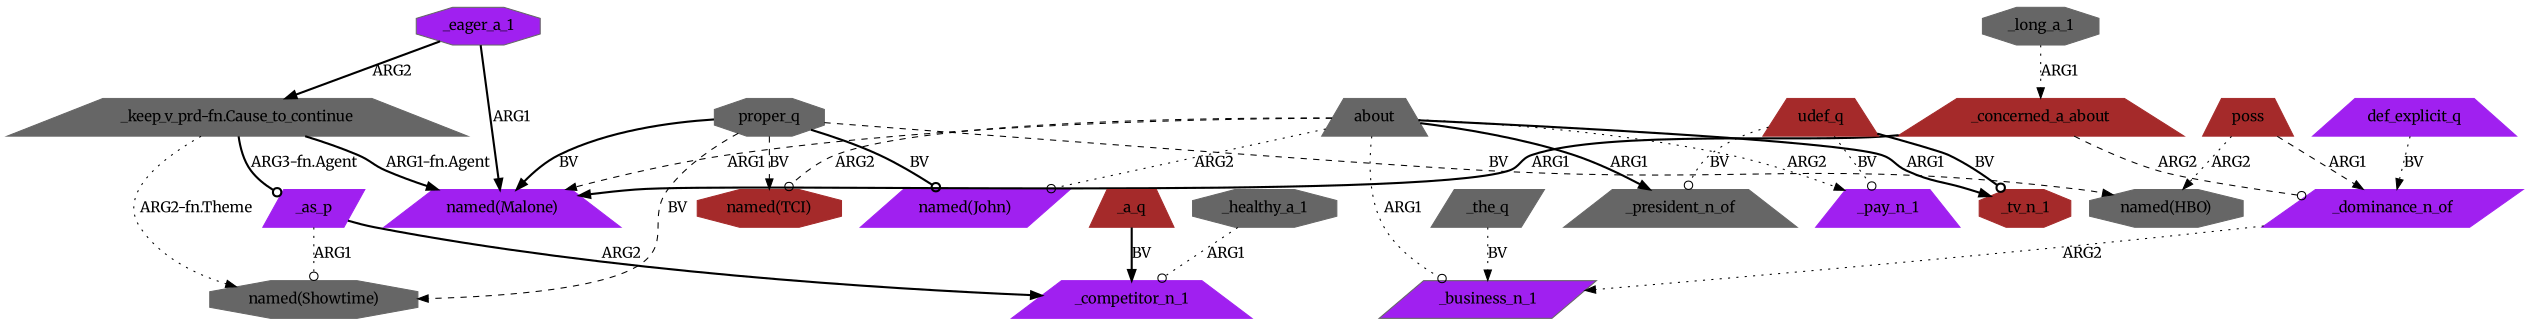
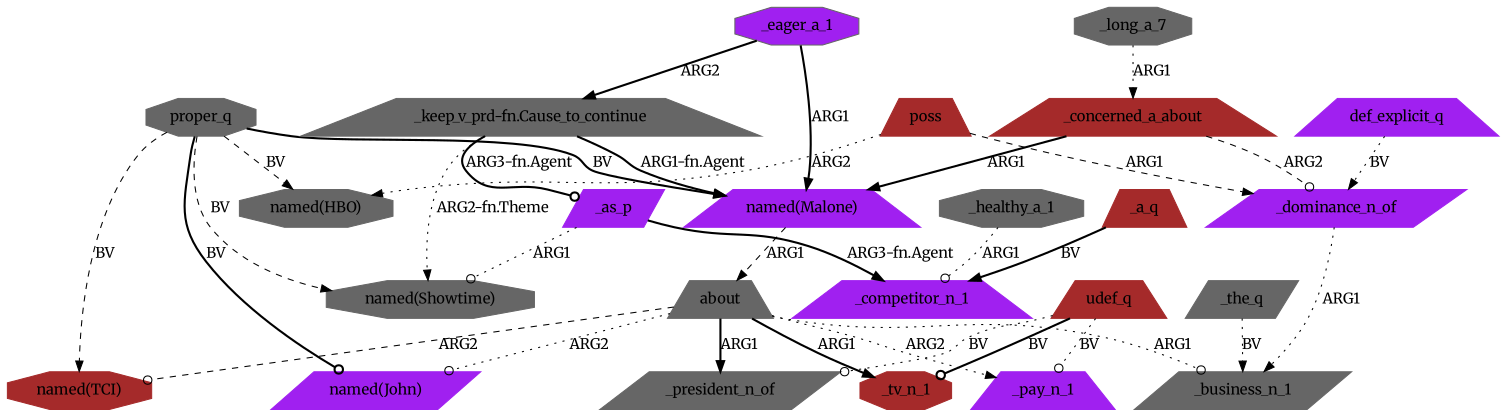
(2041, 26) -> (1133, 26)
(819, 144) -> (765, 250)
(1680, 208) -> (720, 391)
(622, 254) -> (901, 254)
(2083, 254) -> (1341, 300)
(1488, 300) -> (1243, 391)
